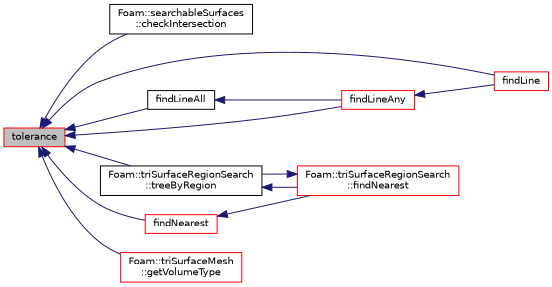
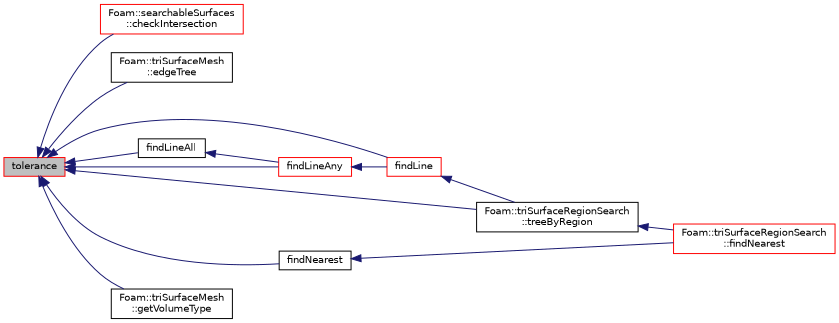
(181, 19) -> (172, 19)
none -> (172, 67)
(275, 174) -> (483, 191)
(181, 224) -> (315, 260)
(181, 267) -> (172, 304)
